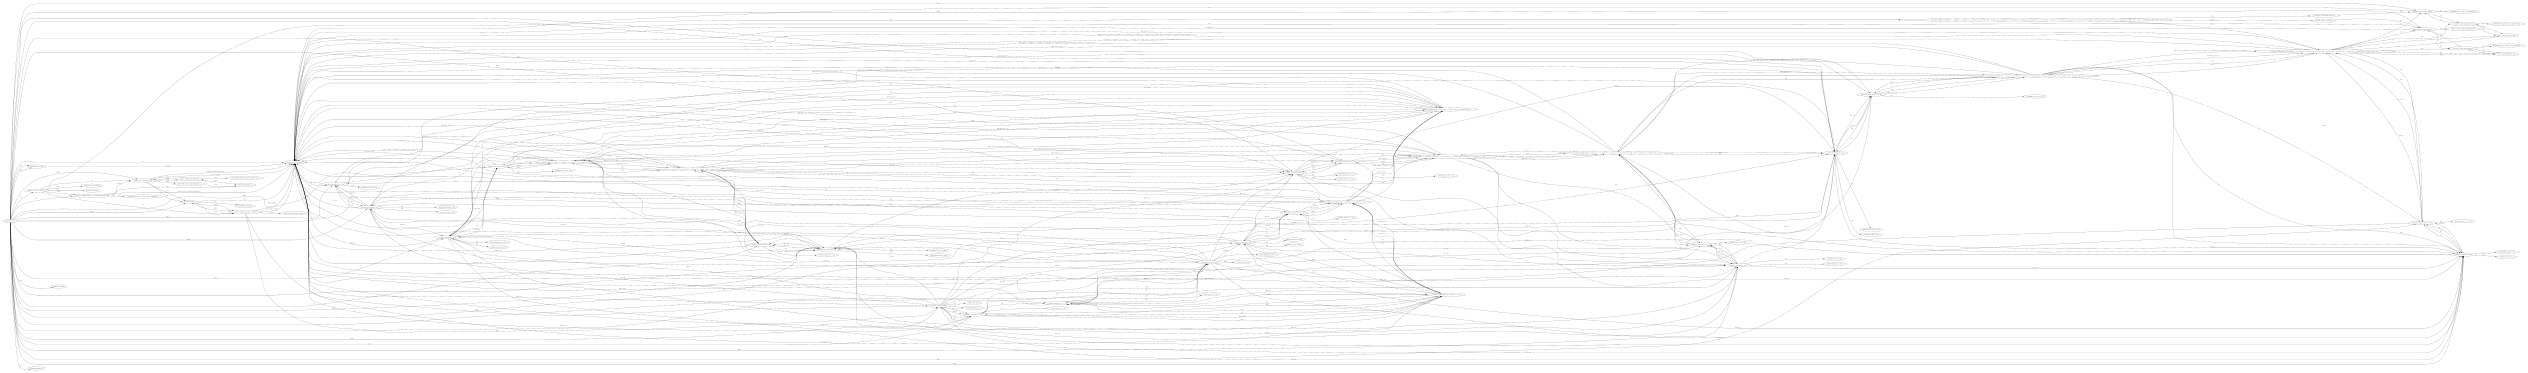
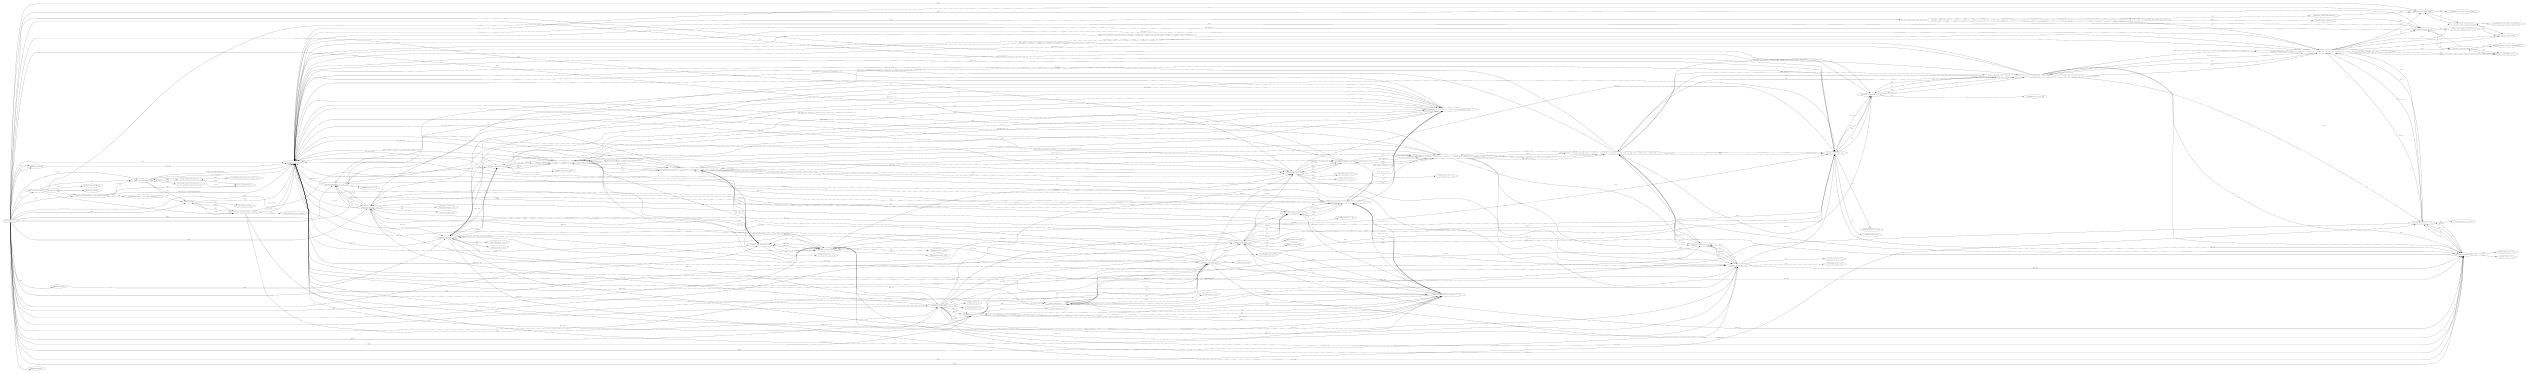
(306, 181) -> (308, 178)
none -> (808, 219)
(1738, 243) -> none
(1558, 249) -> (1581, 239)
(889, 273) -> (868, 293)
(209, 279) -> (261, 288)
